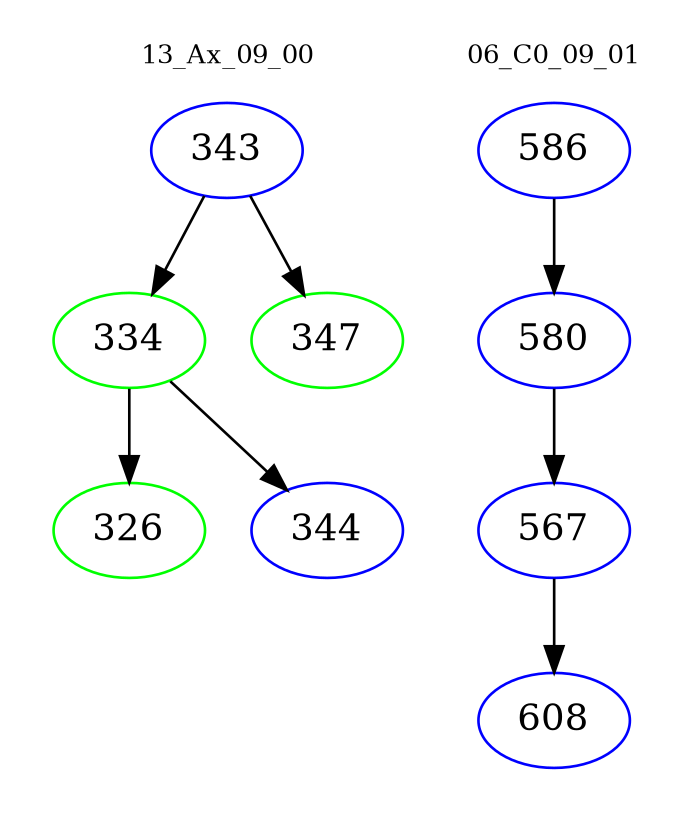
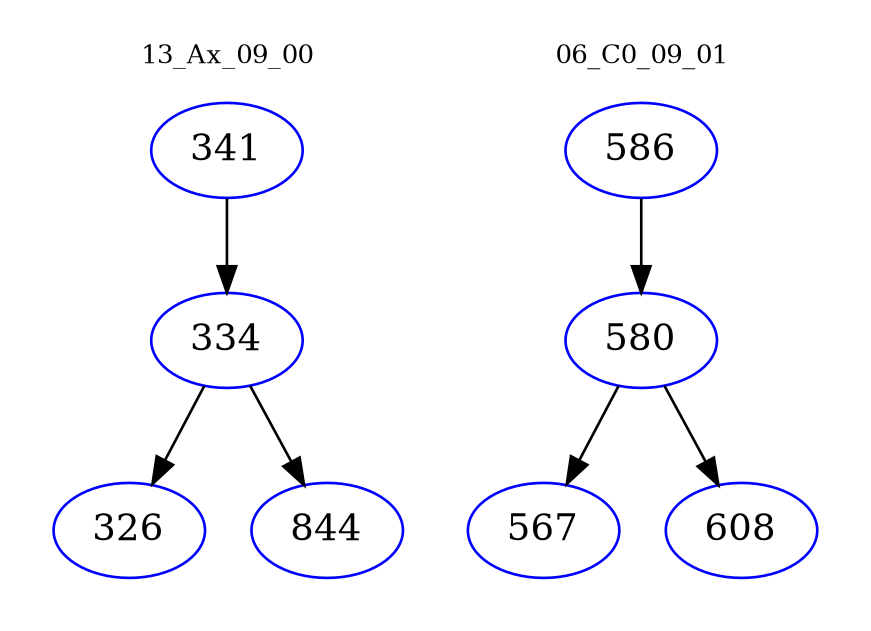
(227, 150) -> (227, 150)
(129, 340) -> (227, 340)
(327, 340) -> none
(129, 530) -> (129, 530)
(327, 530) -> (327, 530)
(554, 612) -> (685, 424)
